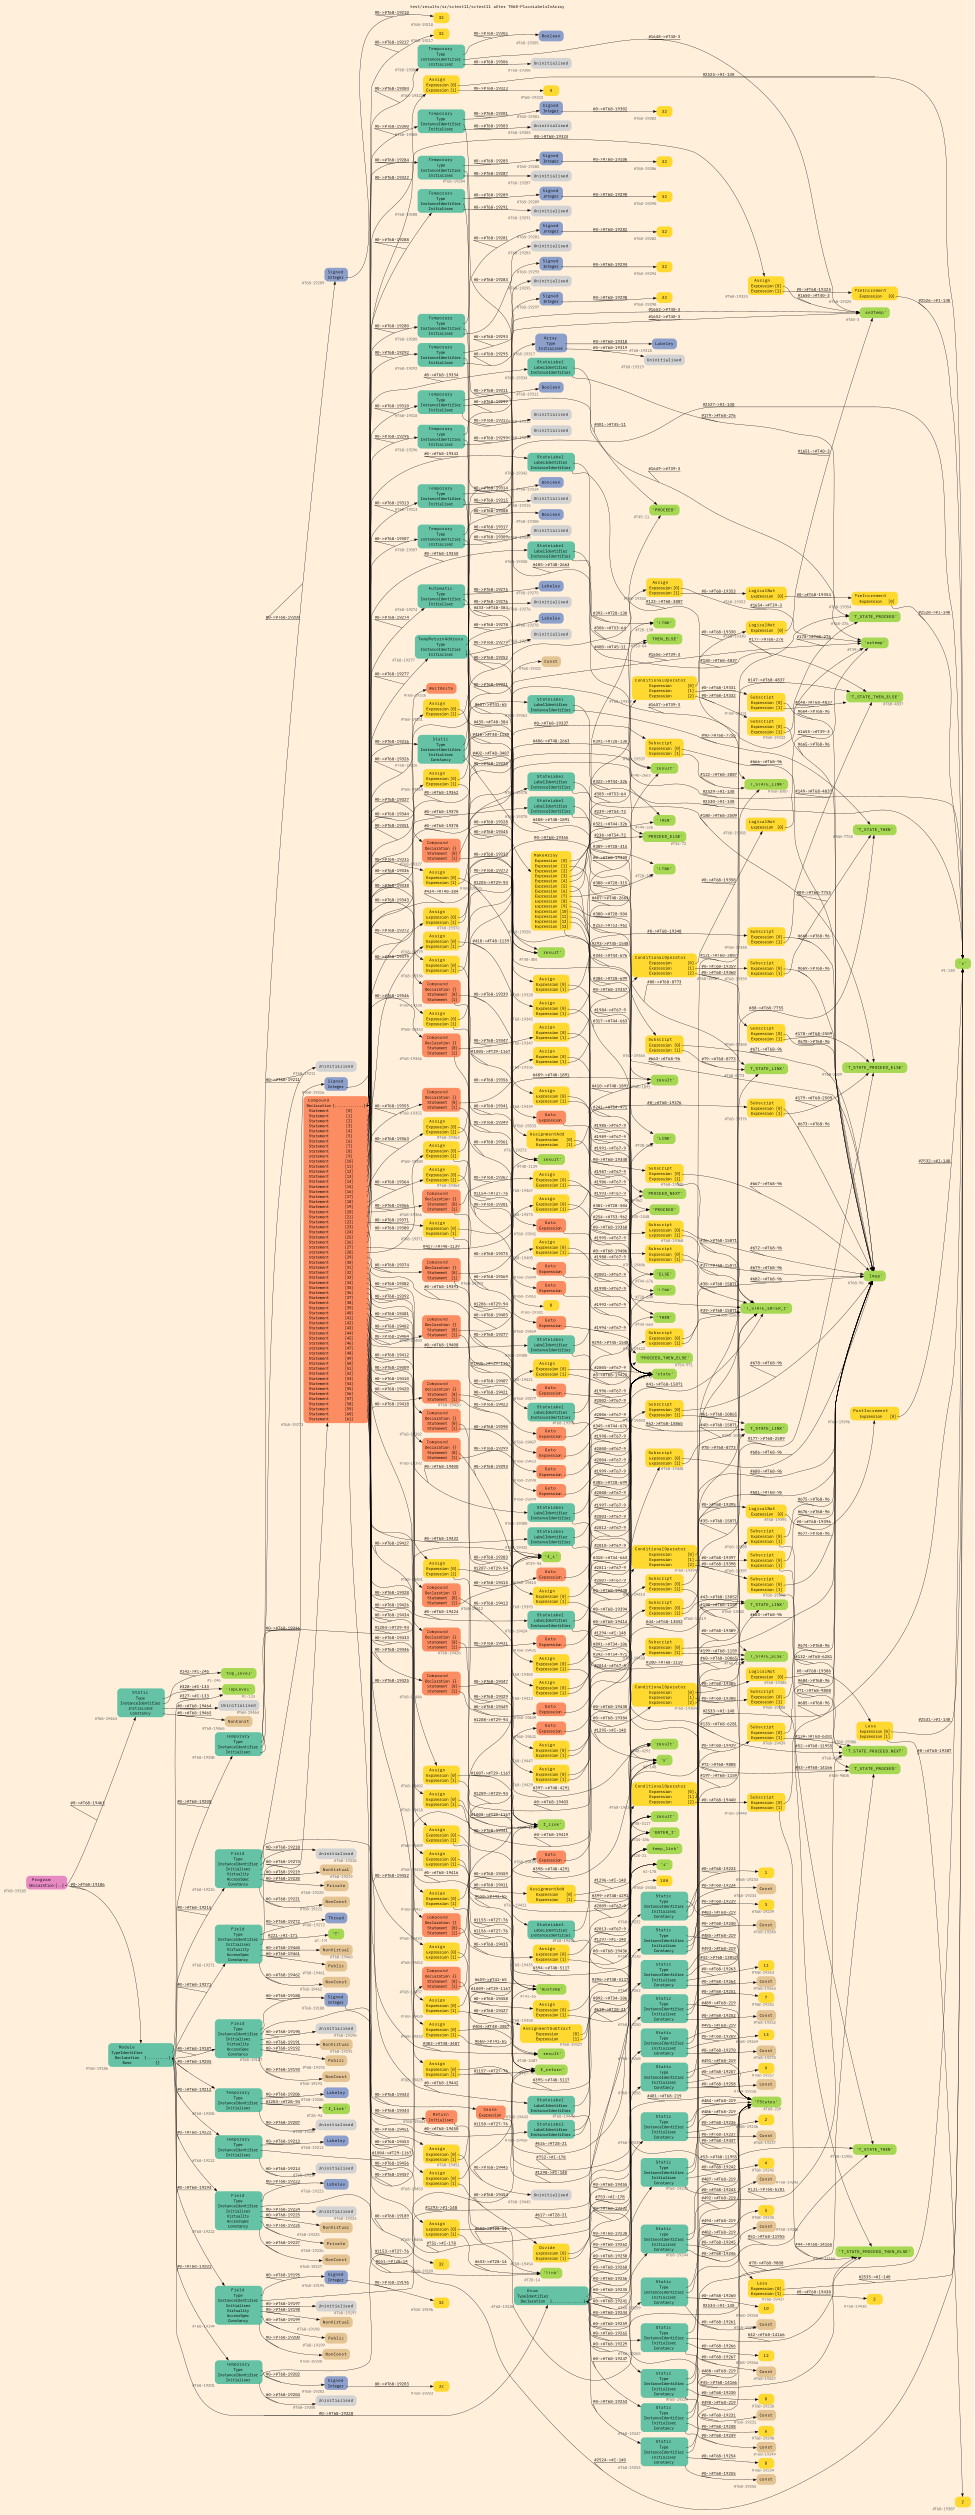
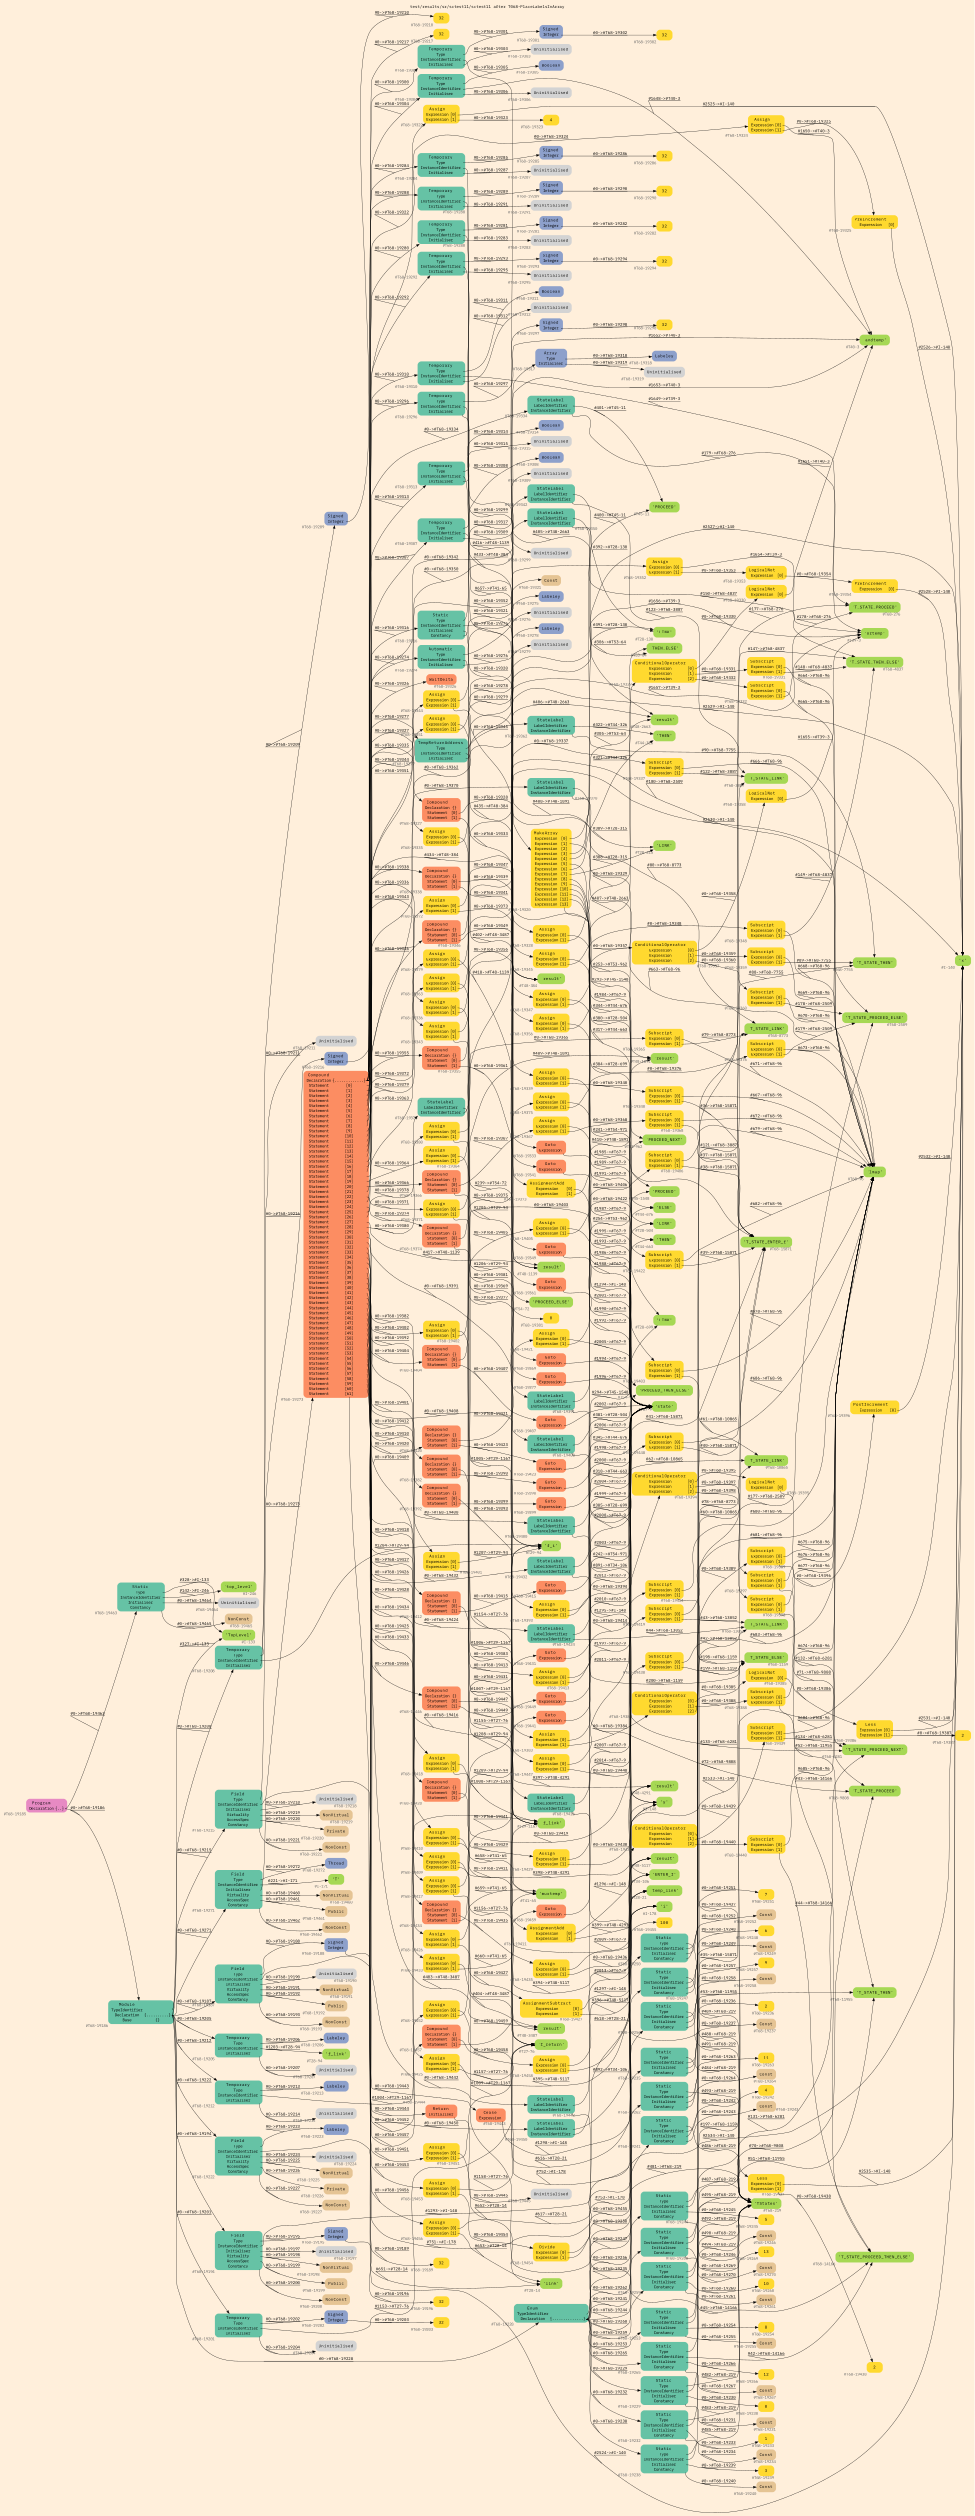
(598, 841) -> none
